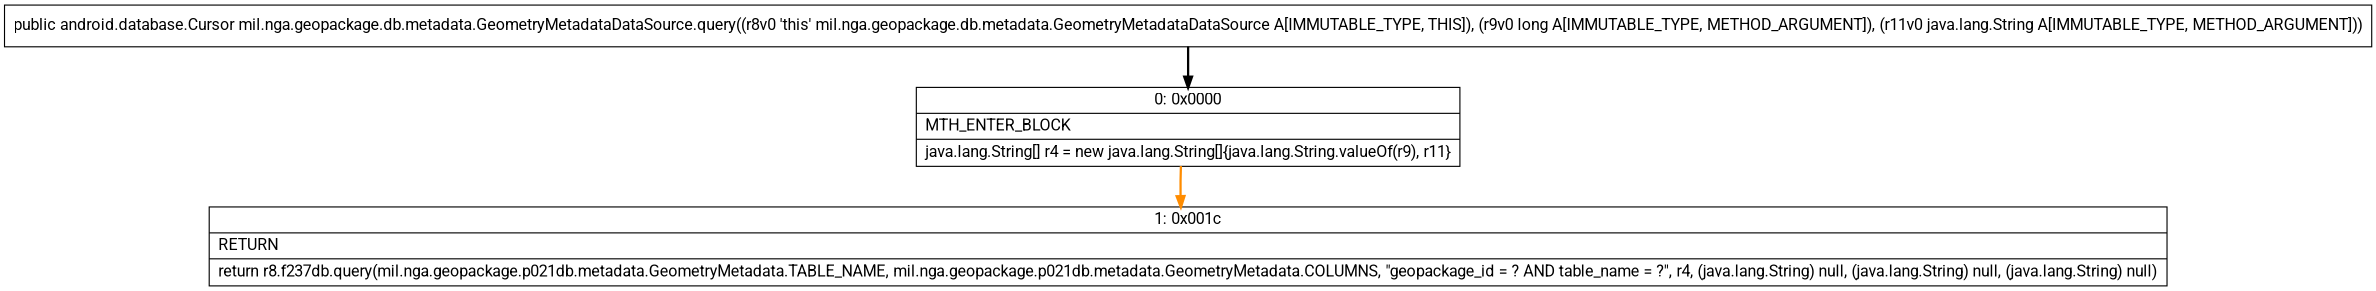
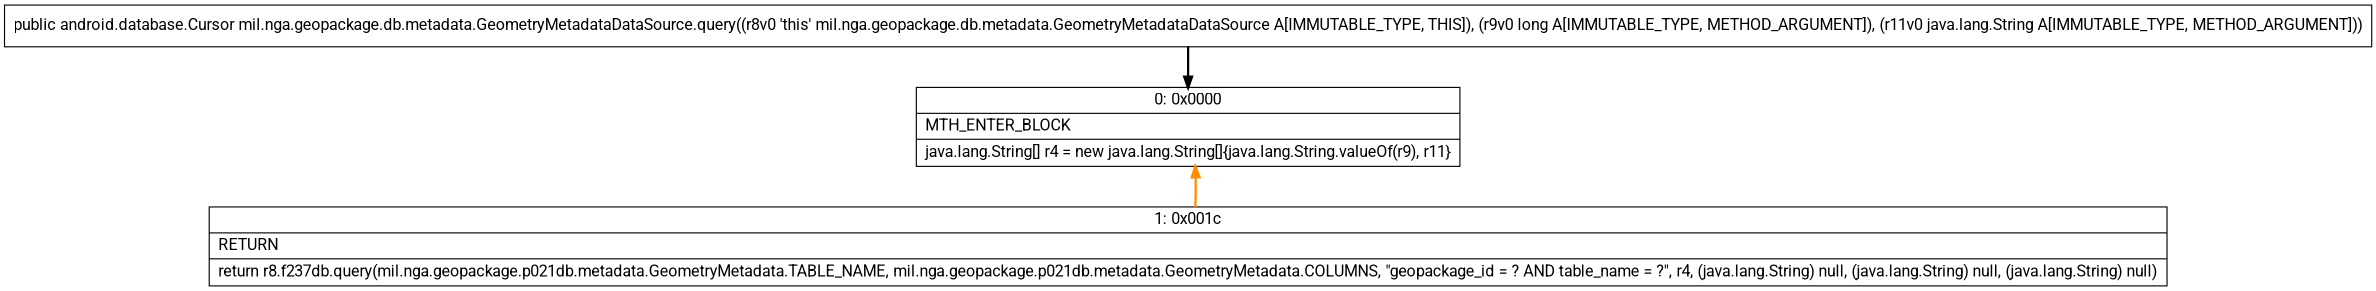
(1181, 181) -> (1196, 192)
